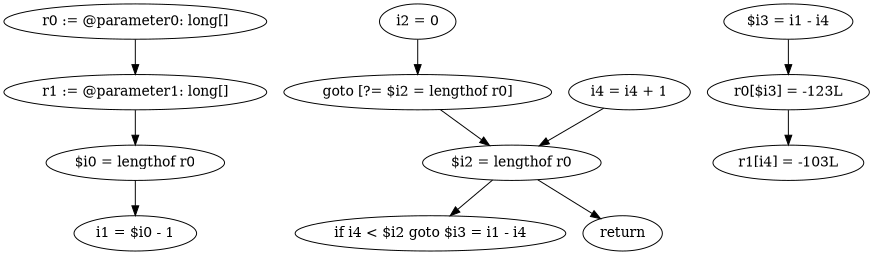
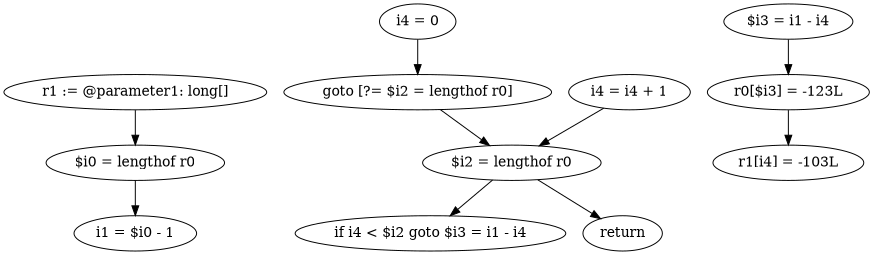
(135, 22) -> none
(418, 22) -> (418, 22)
